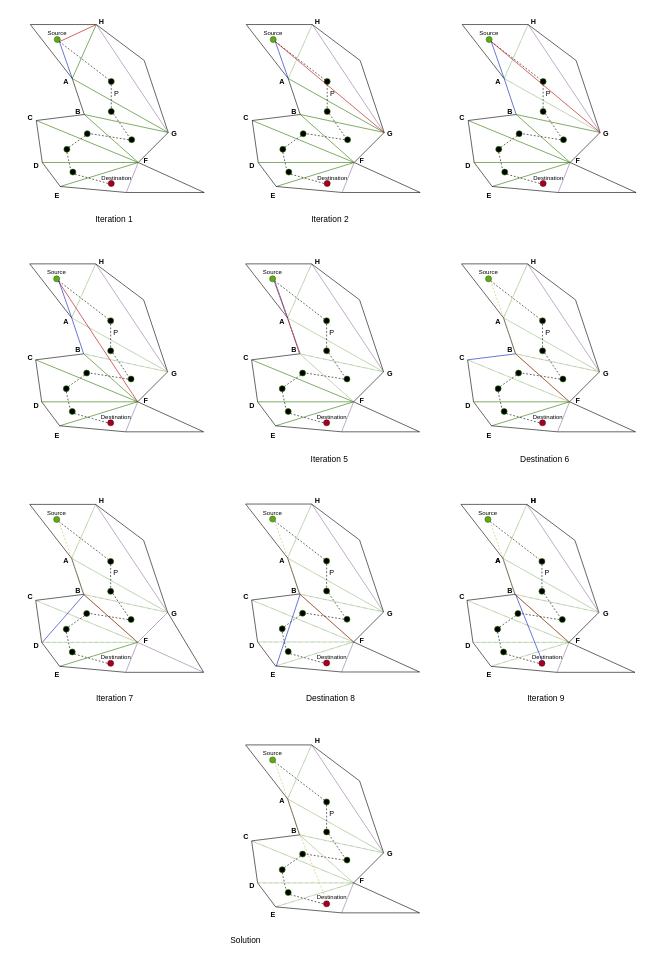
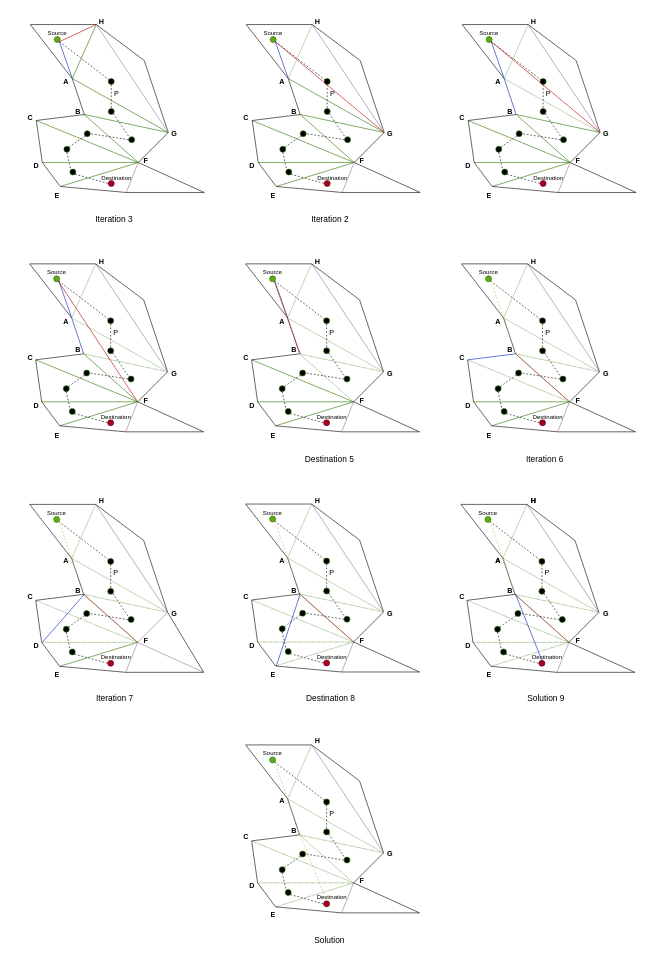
(114, 219) -> (114, 219)
(330, 459) -> (330, 459)
(545, 459) -> (545, 459)
(546, 699) -> (546, 699)
(246, 940) -> (330, 940)
